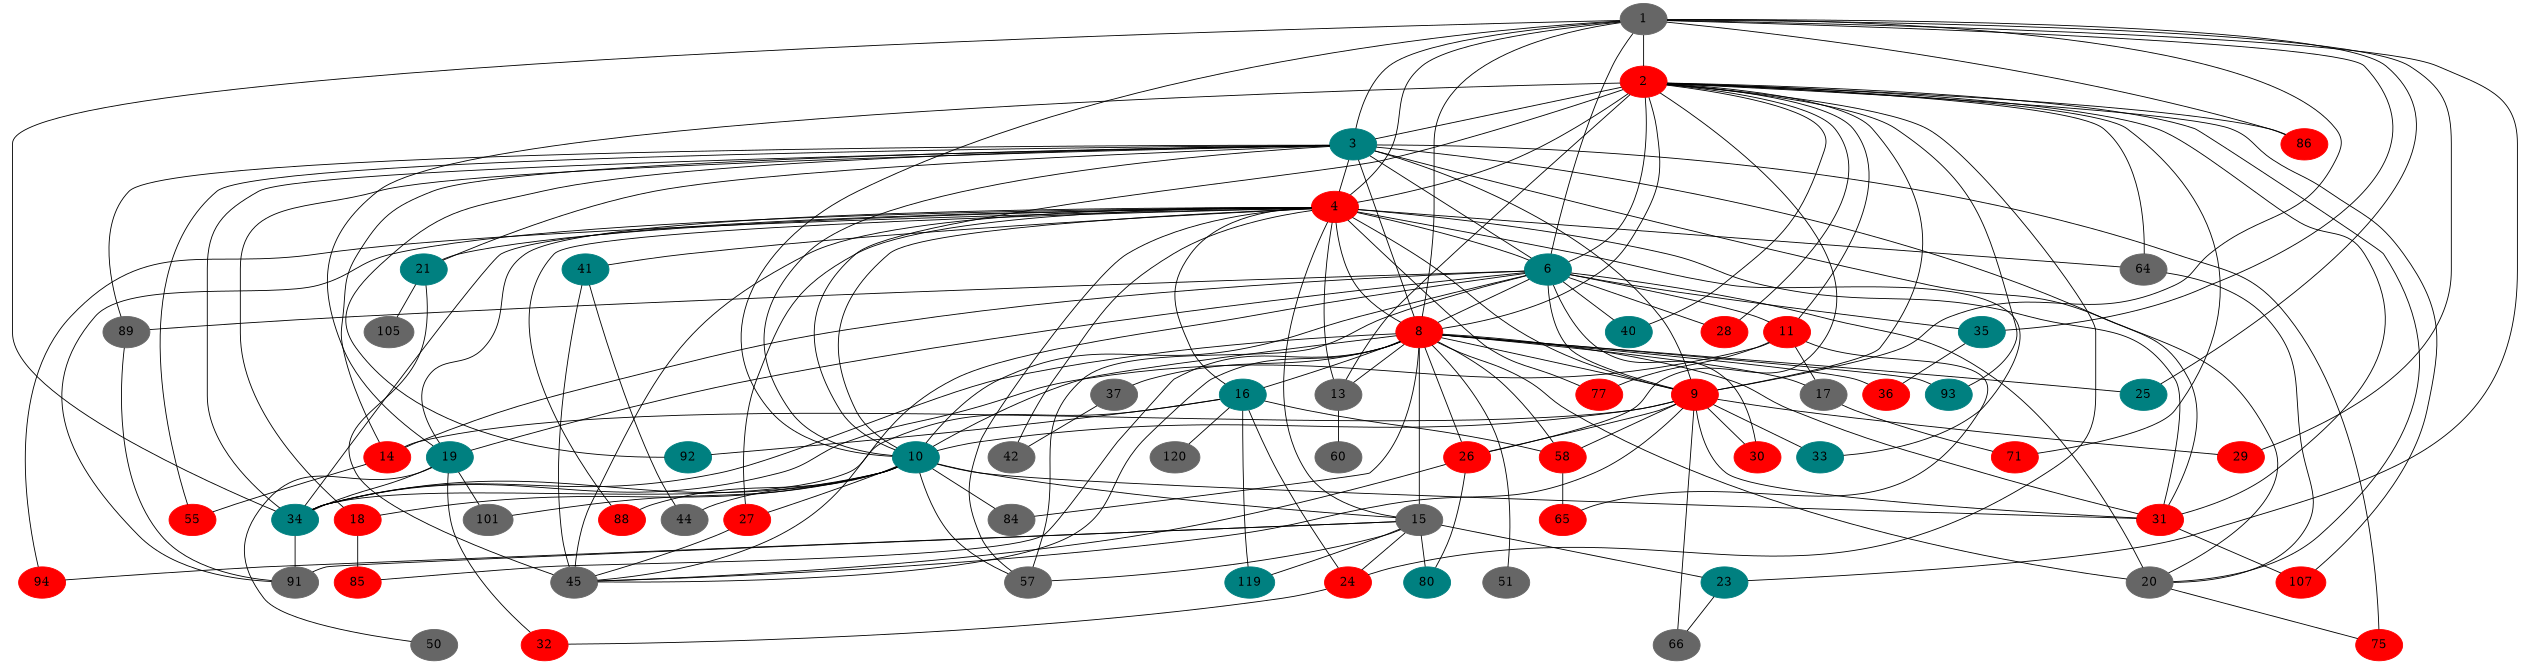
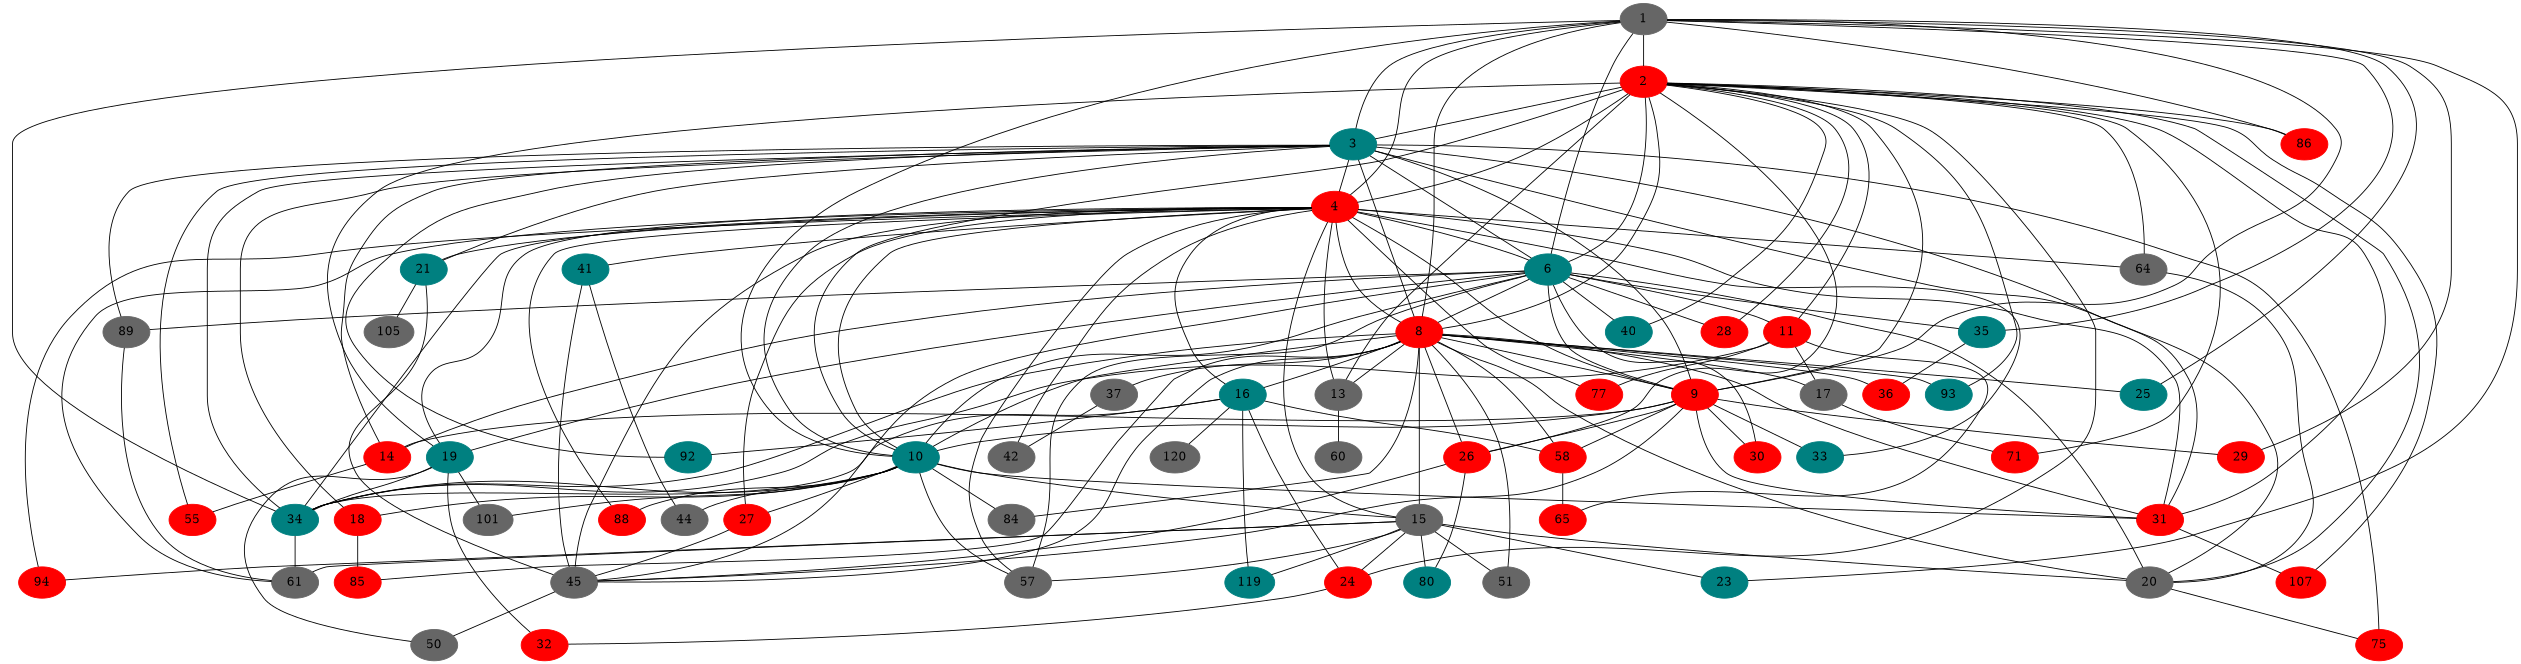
none -> (1461, 550)
none -> (1818, 560)
(295, 583) -> (295, 583)
none -> (502, 615)
(1677, 645) -> none
